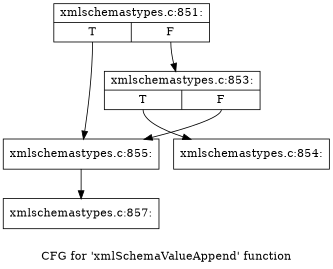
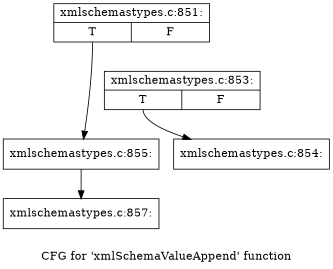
(172, 53) -> none
(189, 127) -> none
